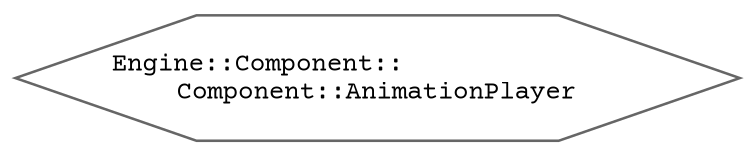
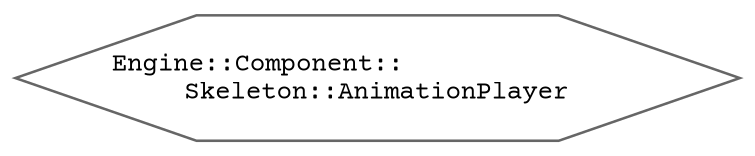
(378, 78) -> (378, 78)
